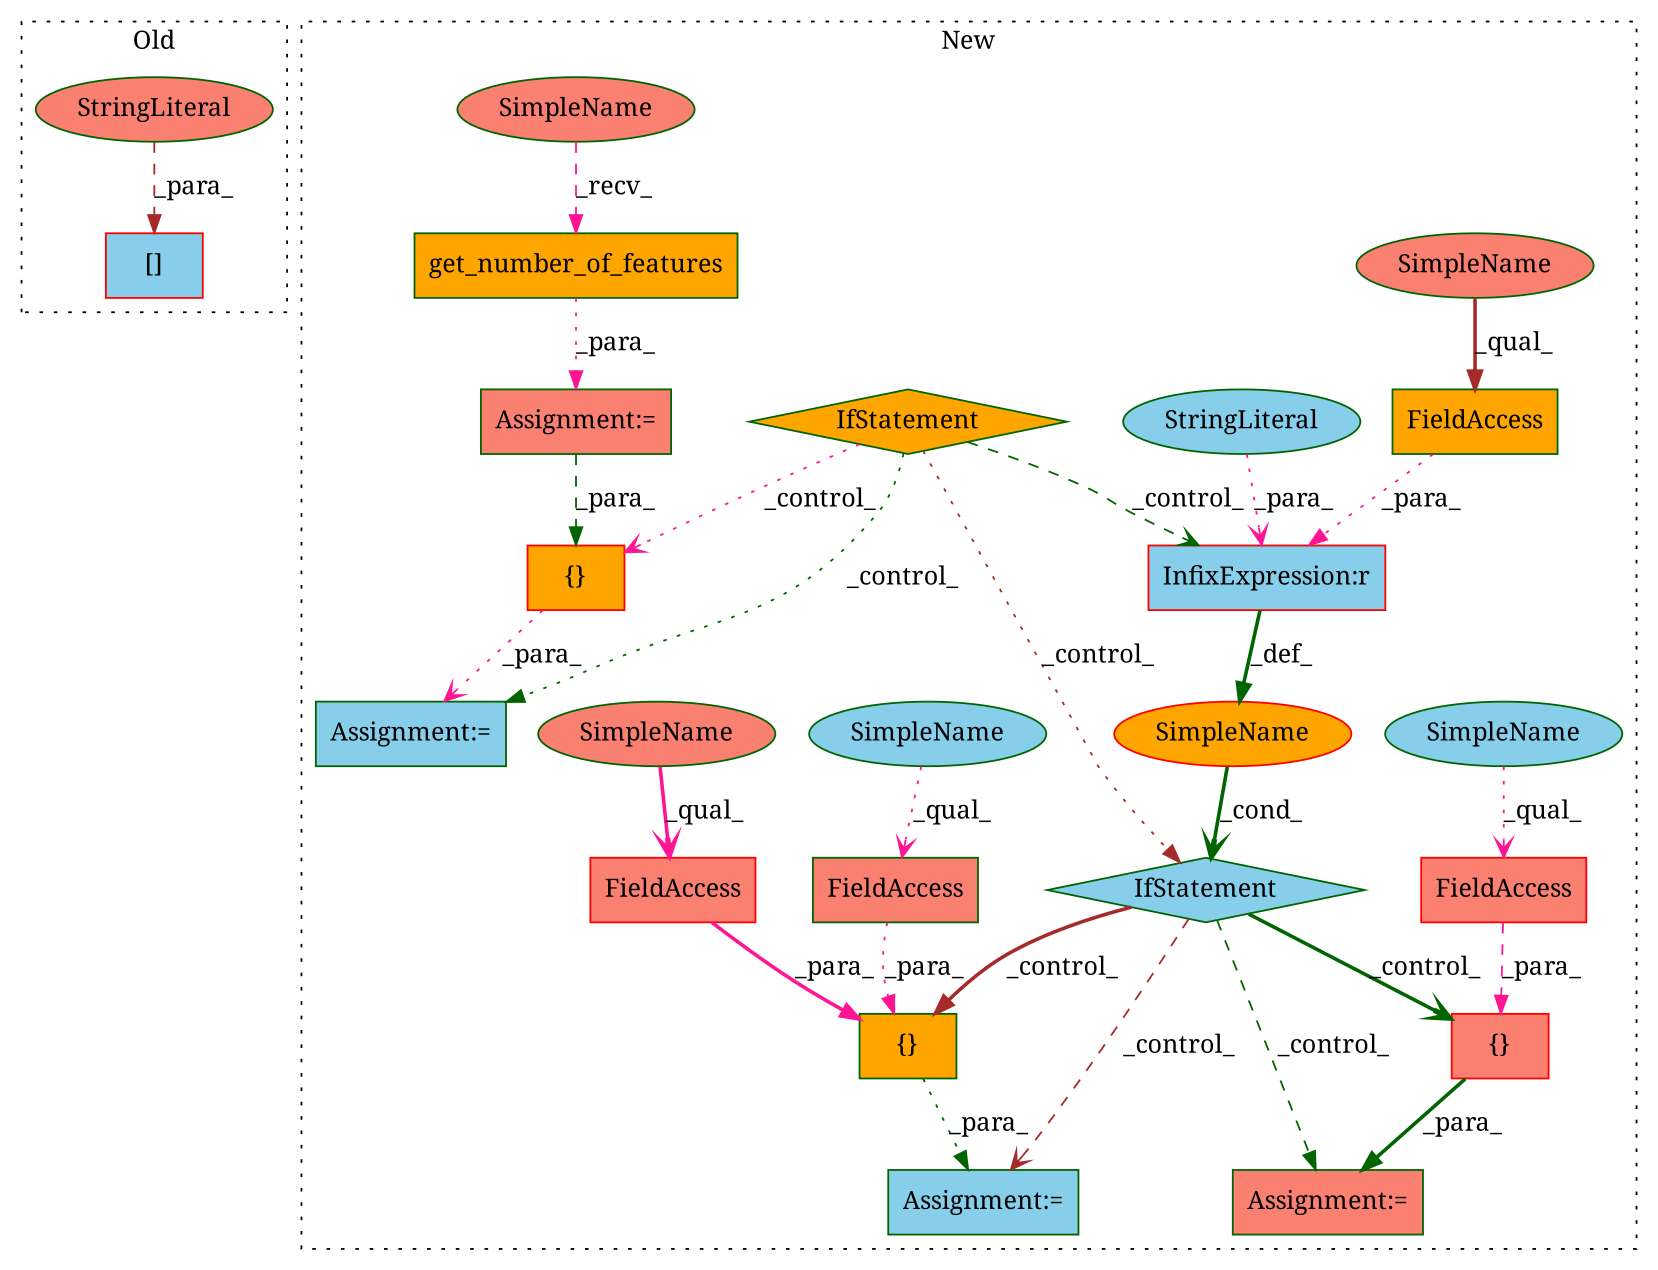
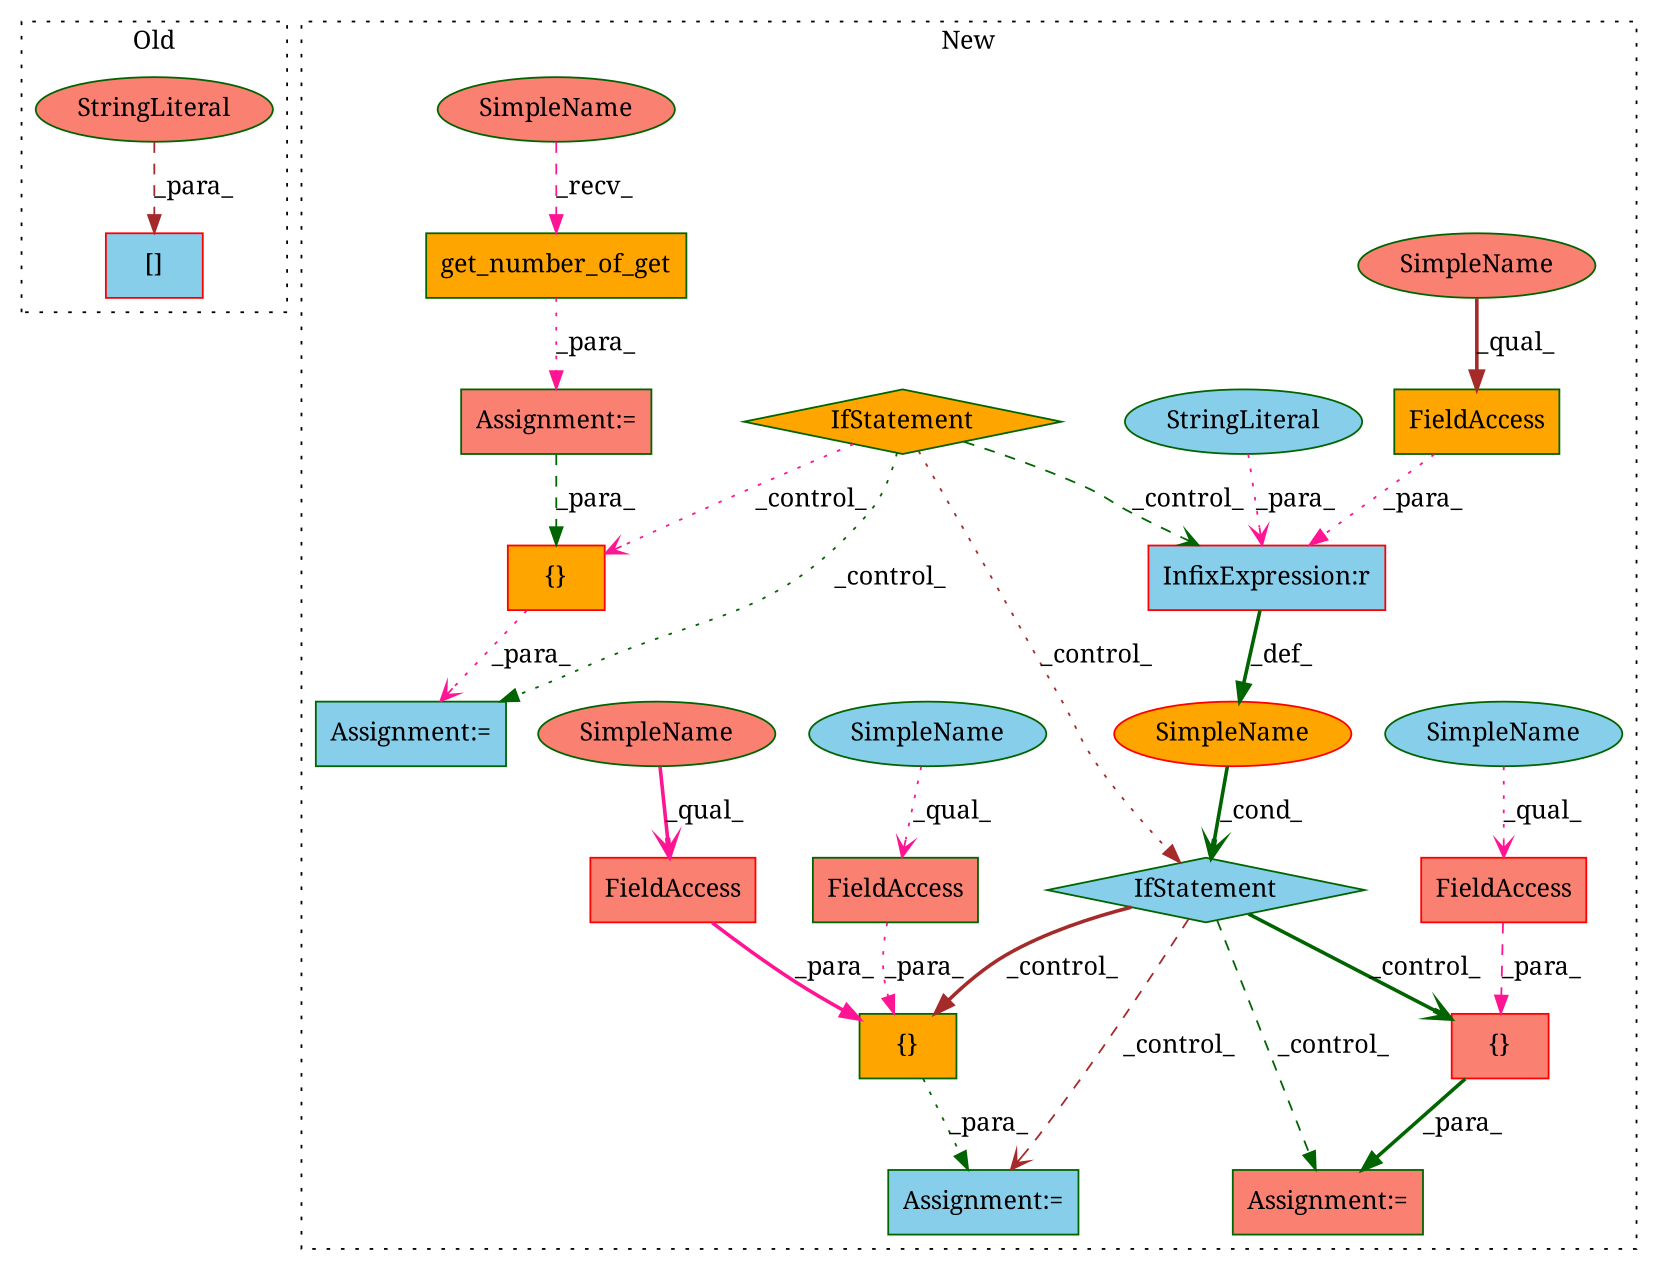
(576, 266) -> (556, 266)
